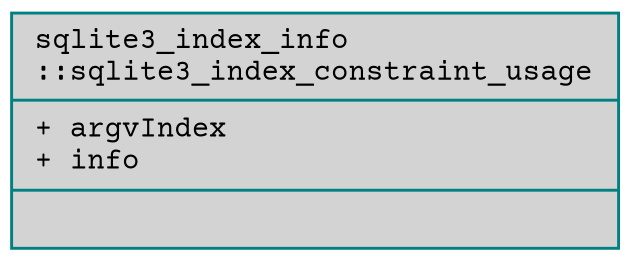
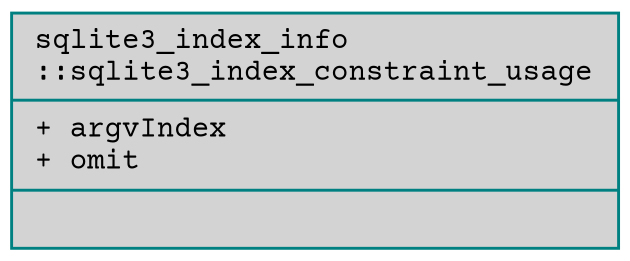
(89, 160) -> (89, 160)
